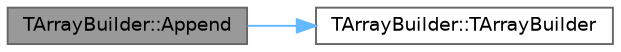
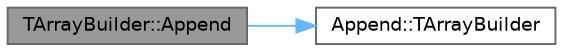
(464, 26) -> (436, 26)
